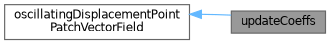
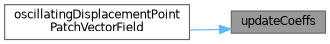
(216, 15) -> (205, 30)
